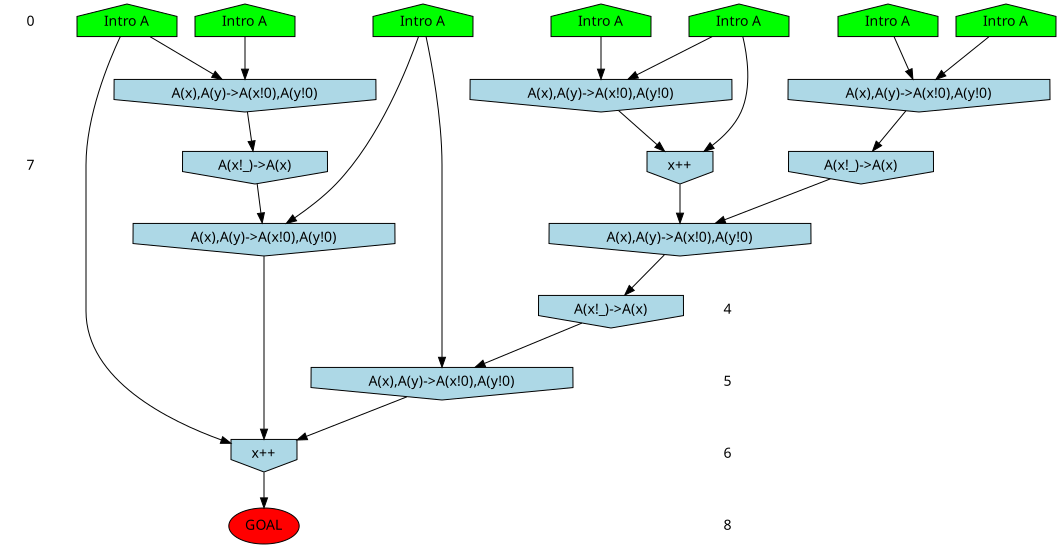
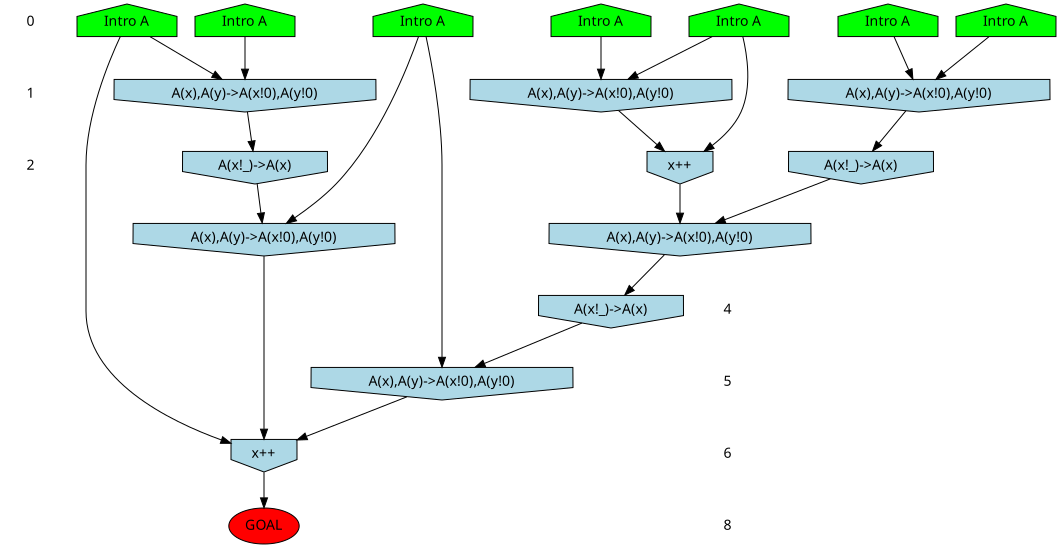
none -> (31, 94)
(31, 166) -> (31, 166)
